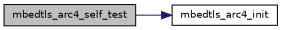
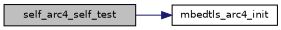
(70, 15) -> (70, 15)
